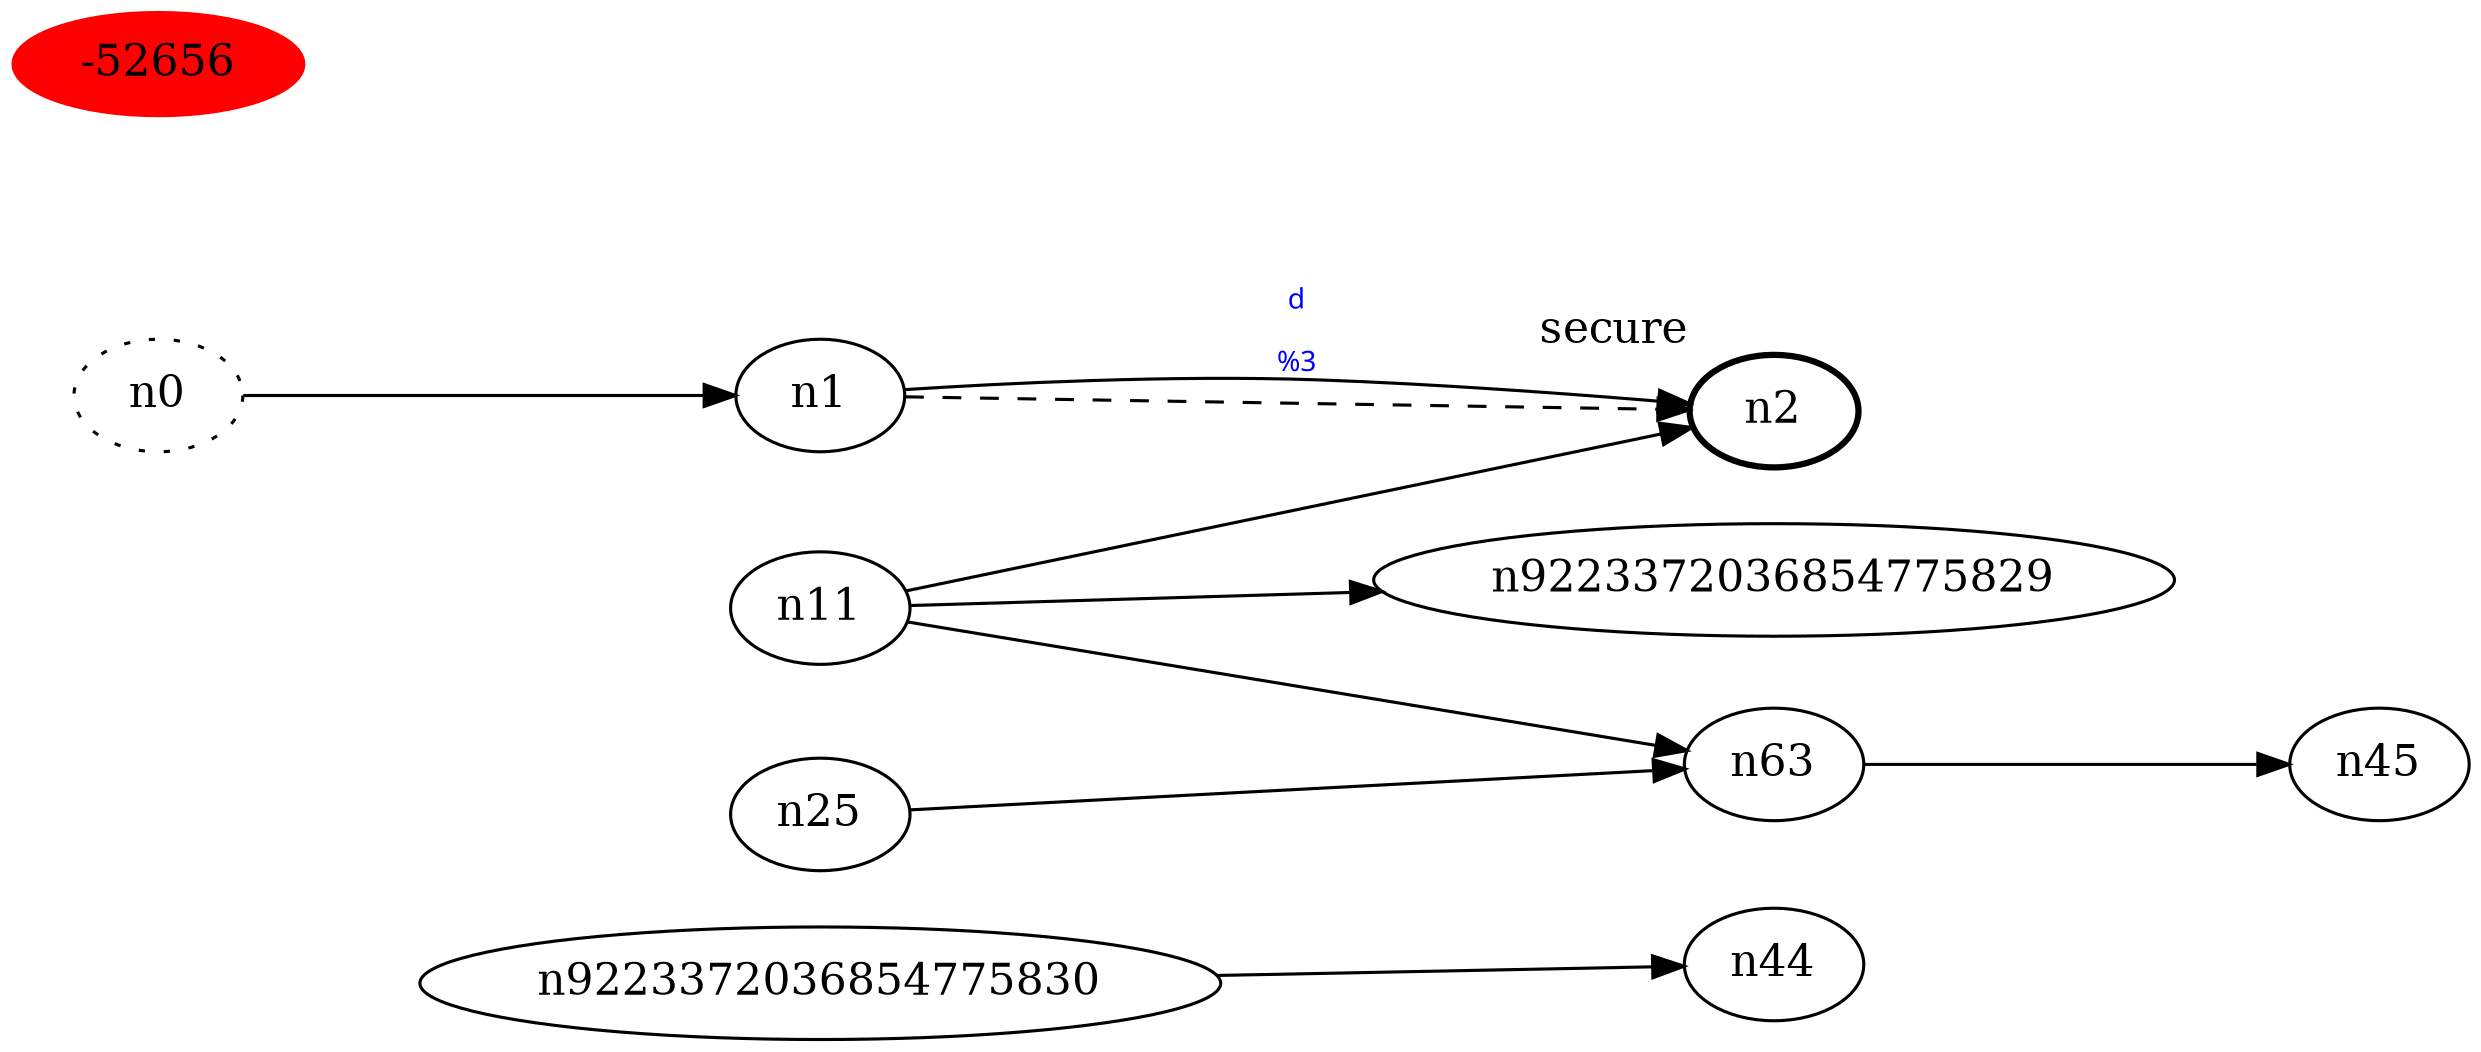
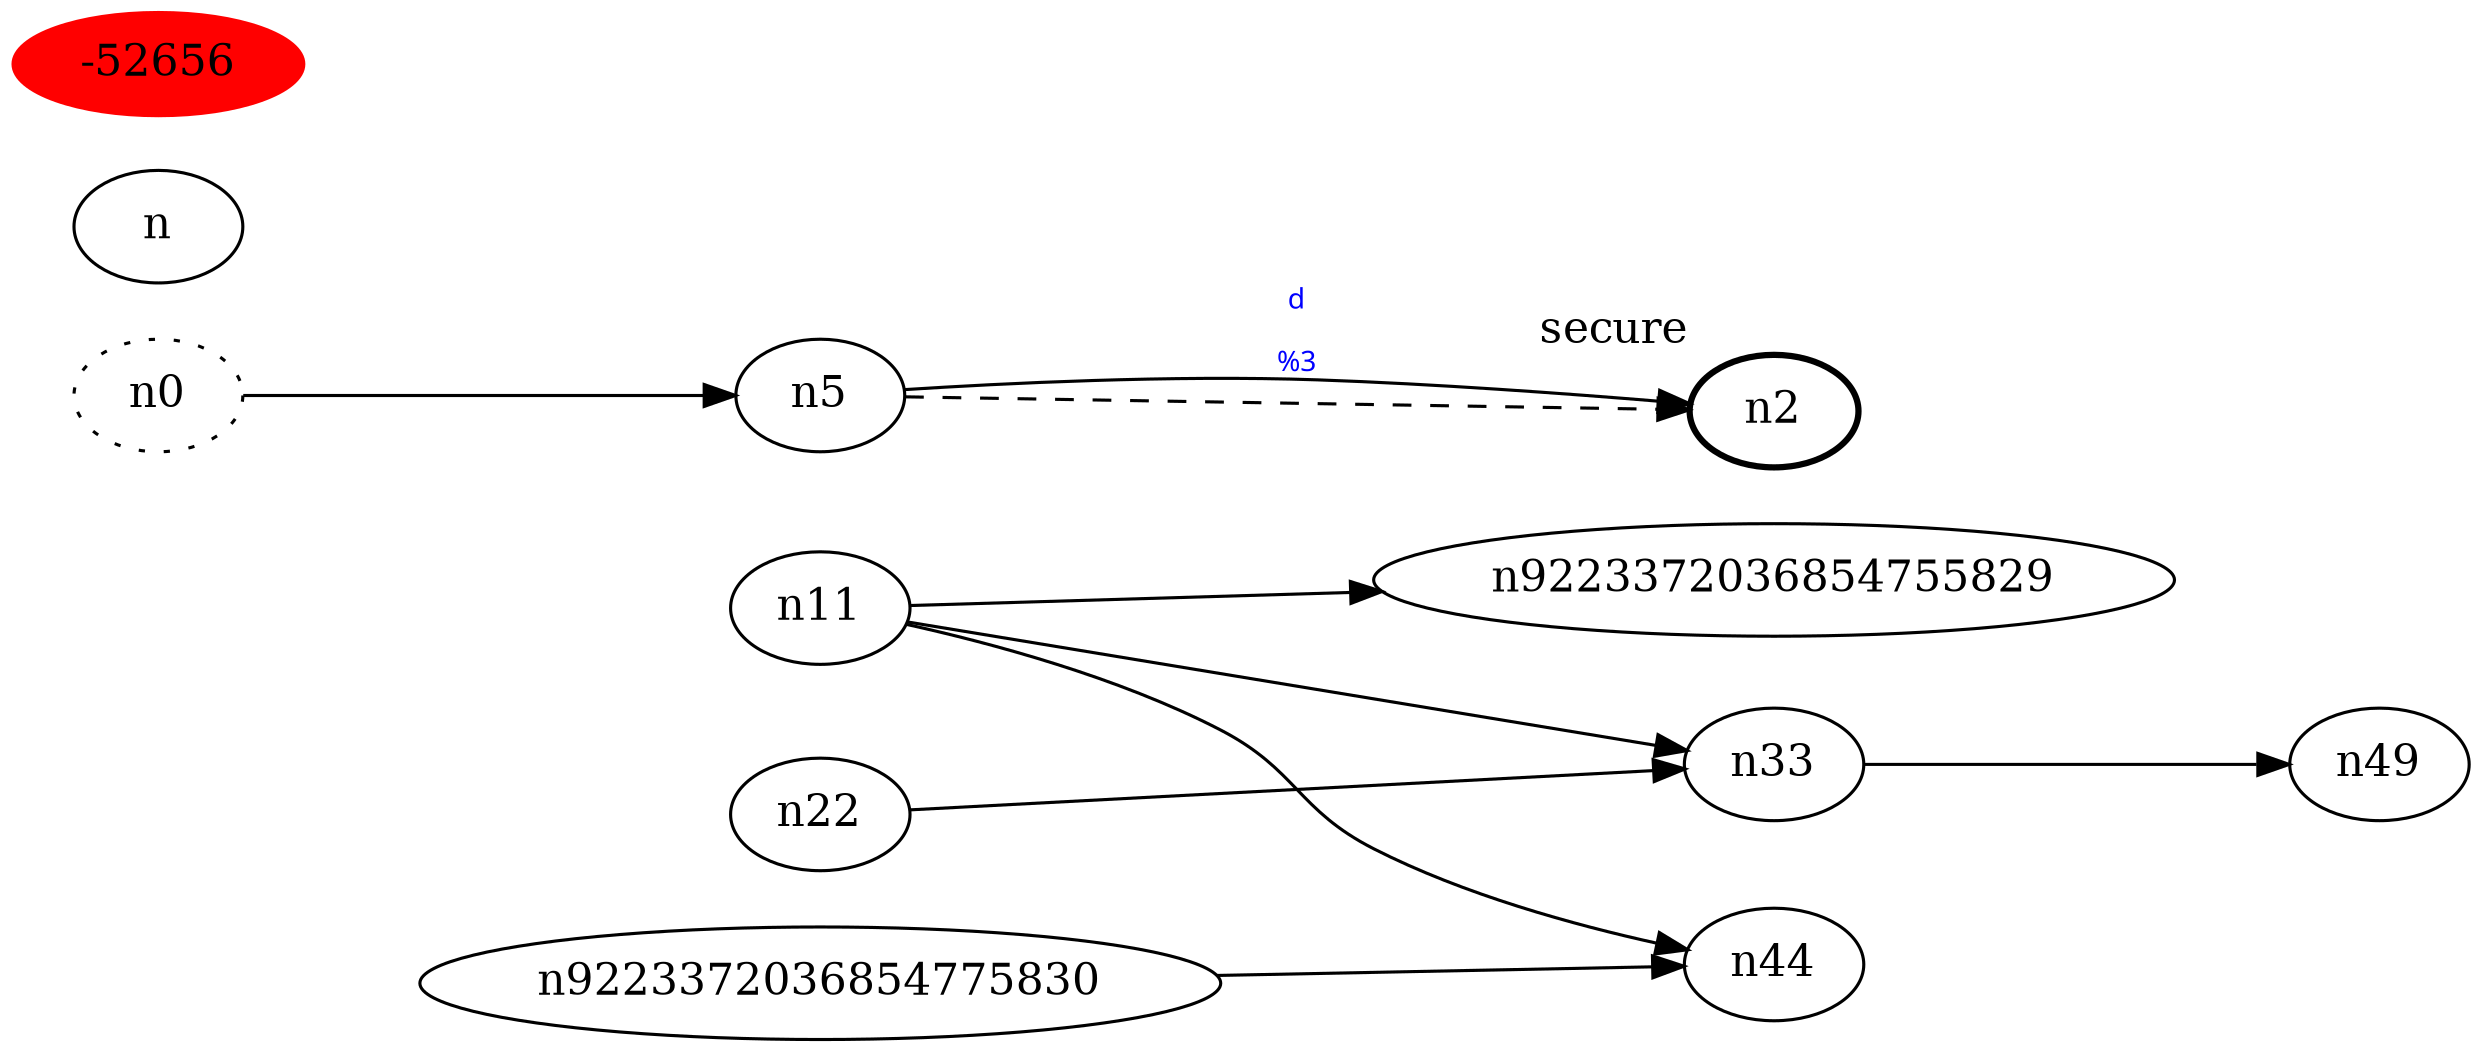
none -> (158, 227)
(820, 395) -> (820, 395)
(1283, 512) -> (1270, 764)
(1774, 580) -> (1774, 580)
(1774, 764) -> (1774, 764)
(2379, 764) -> (2379, 764)
(820, 814) -> (820, 814)
